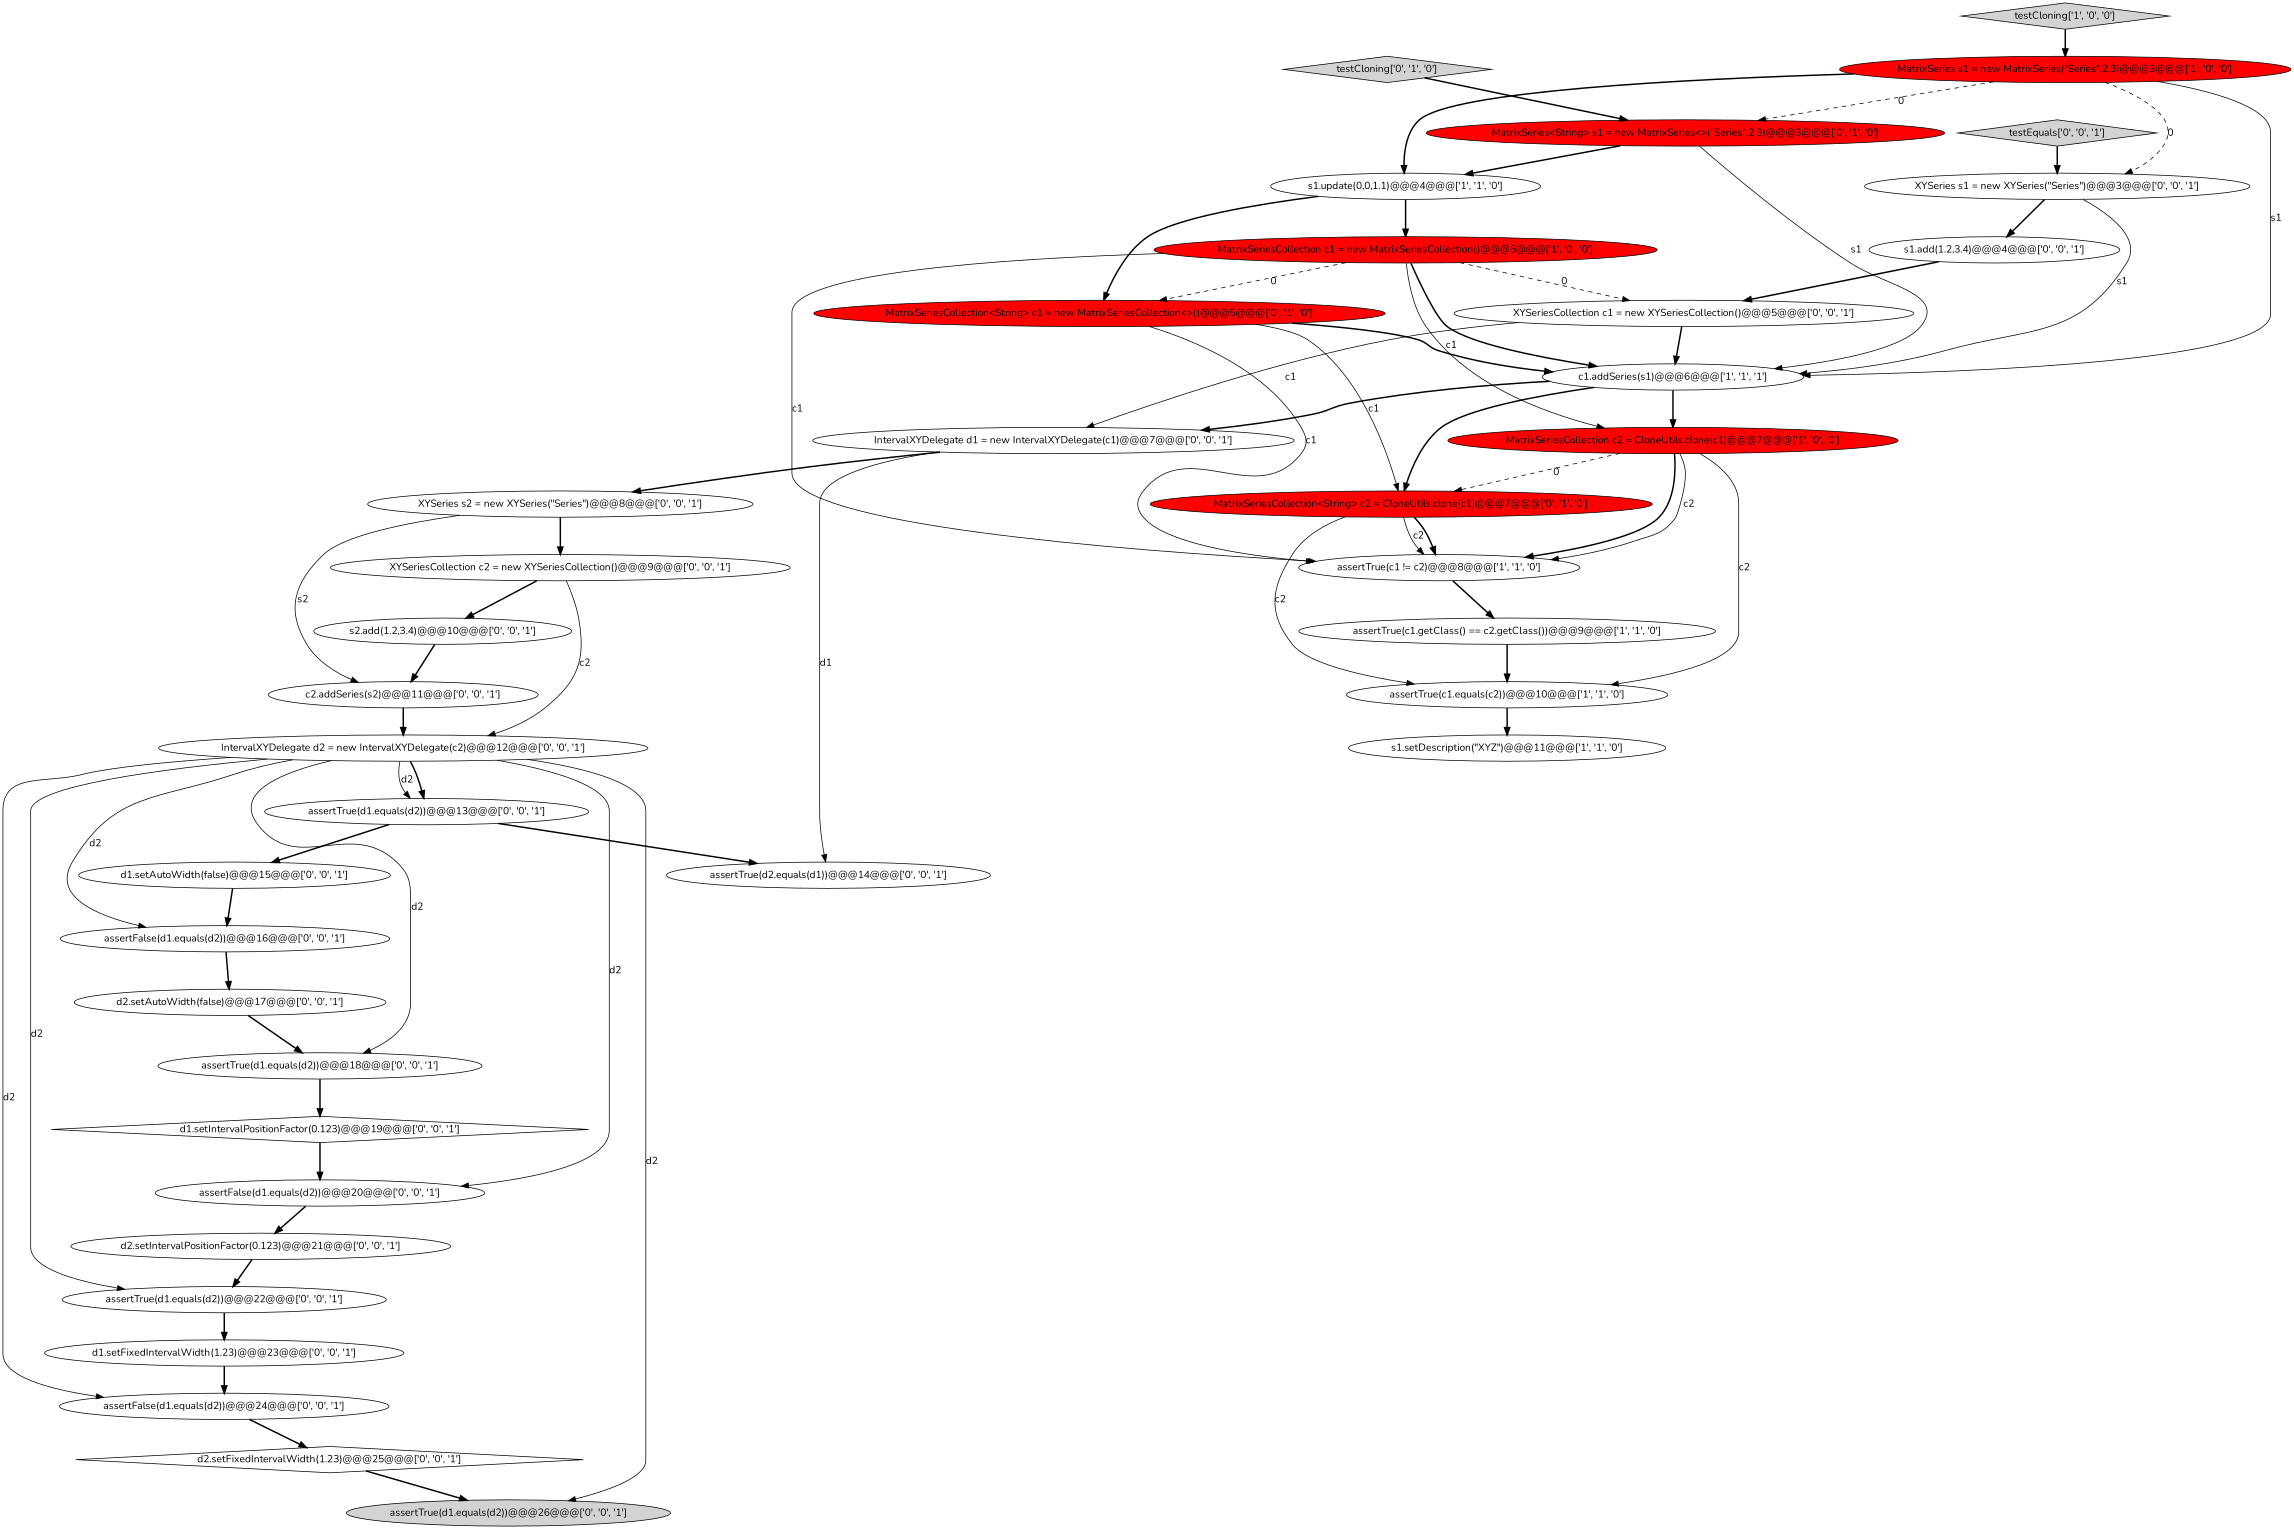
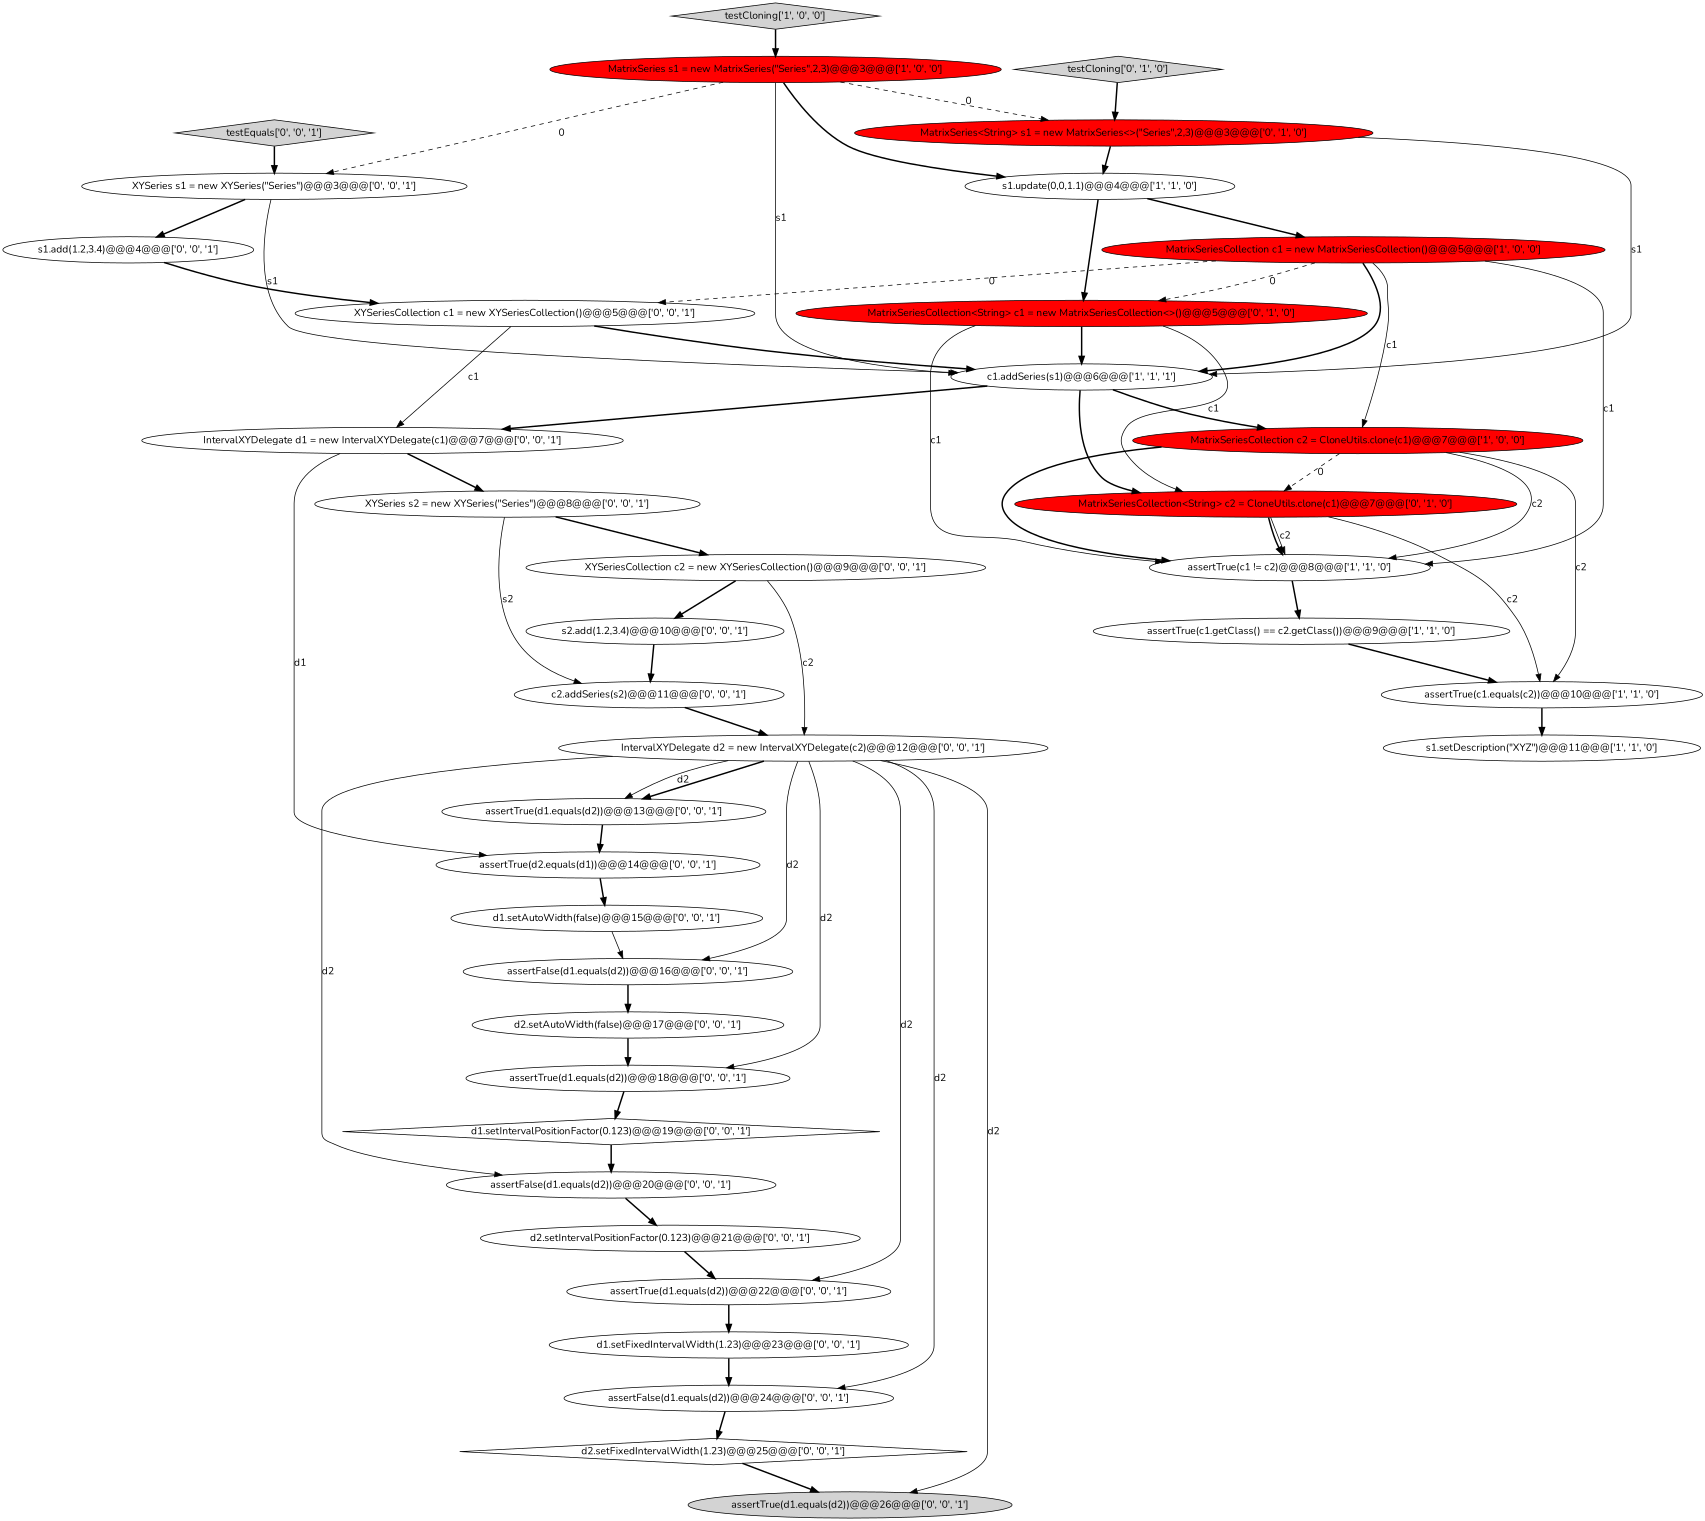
(342, 840) -> (602, 888)
(230, 903) -> (616, 942)
